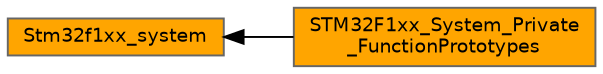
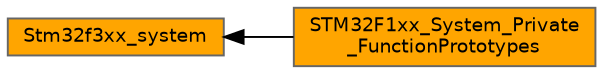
(116, 37) -> (116, 37)
